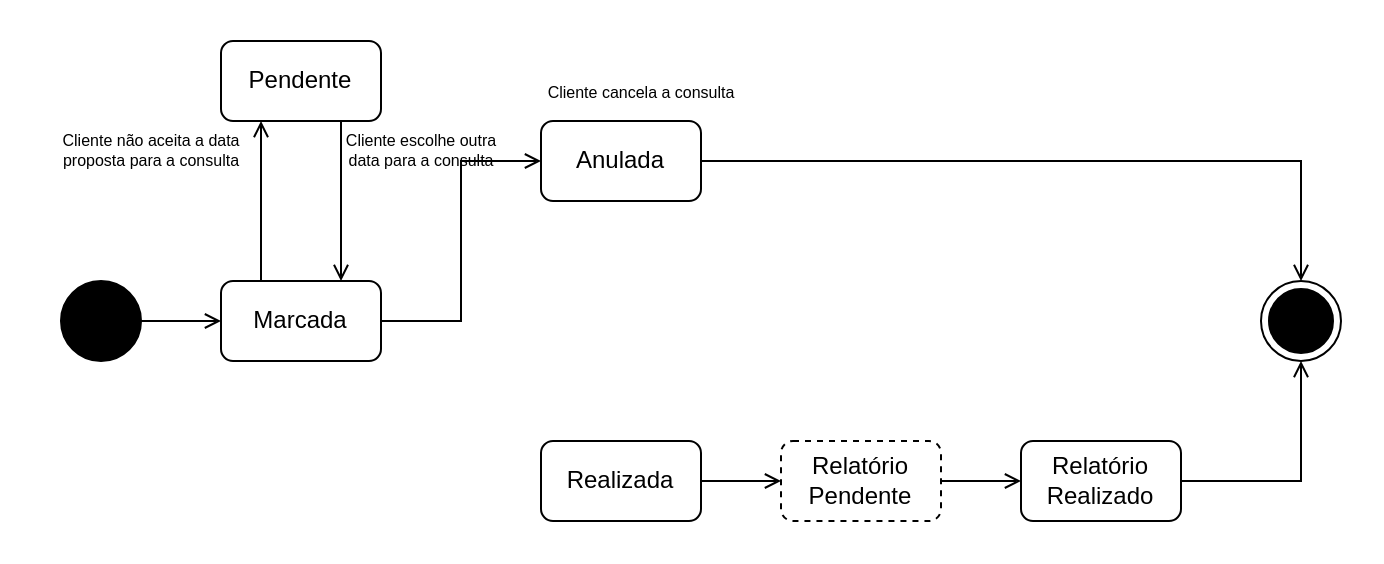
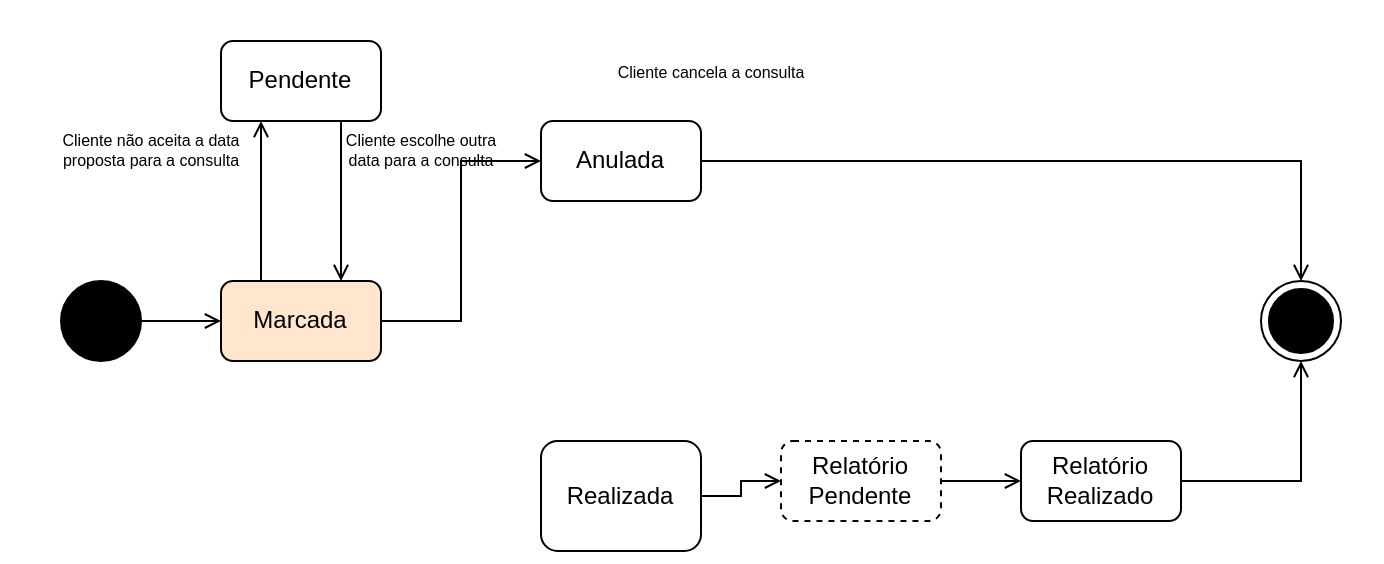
(641, 91) -> (711, 71)
(301, 321) -> (301, 321)
(621, 481) -> (621, 496)
